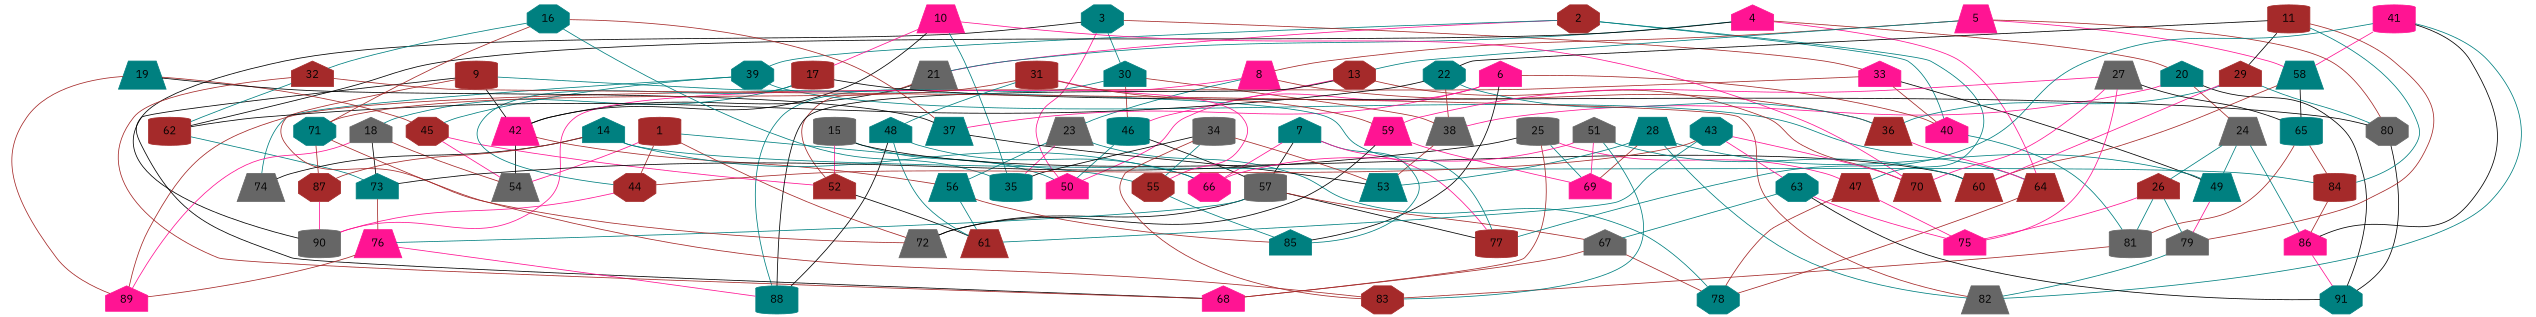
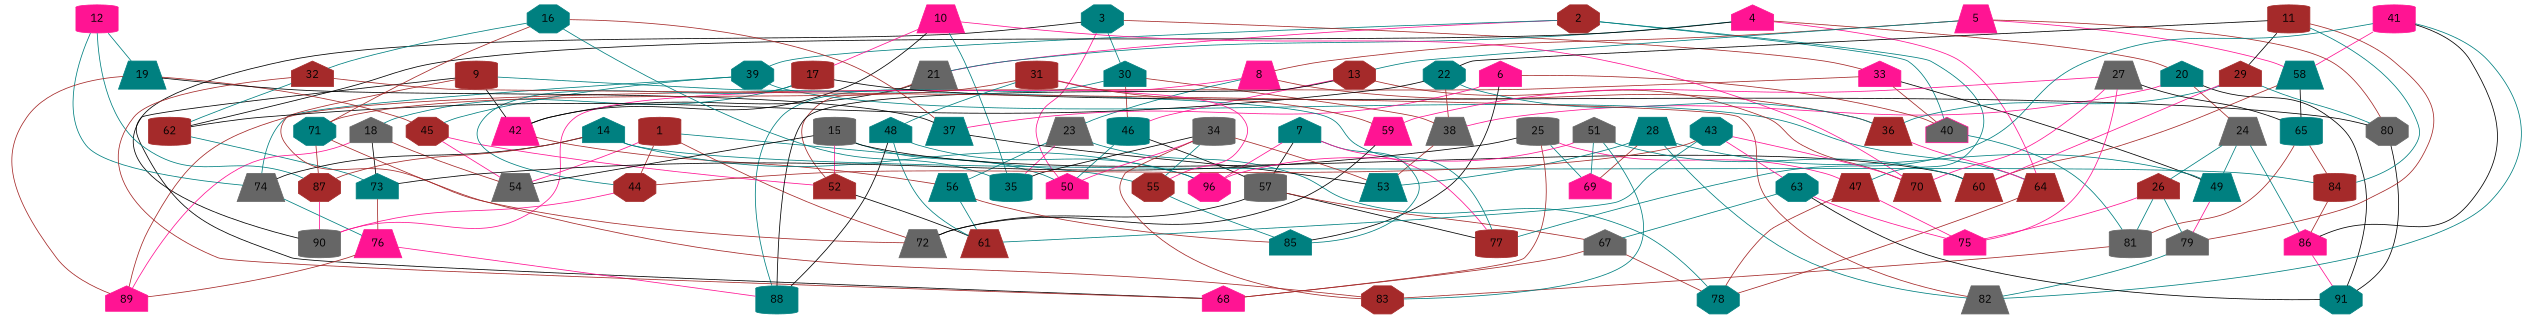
none -> (97, 19)
(1180, 121) -> (1137, 160)
(1947, 131) -> (1947, 131)
(1450, 154) -> none
(1592, 158) -> (1592, 158)
(515, 159) -> (729, 150)
(1209, 188) -> (1209, 188)
(821, 229) -> (325, 218)
